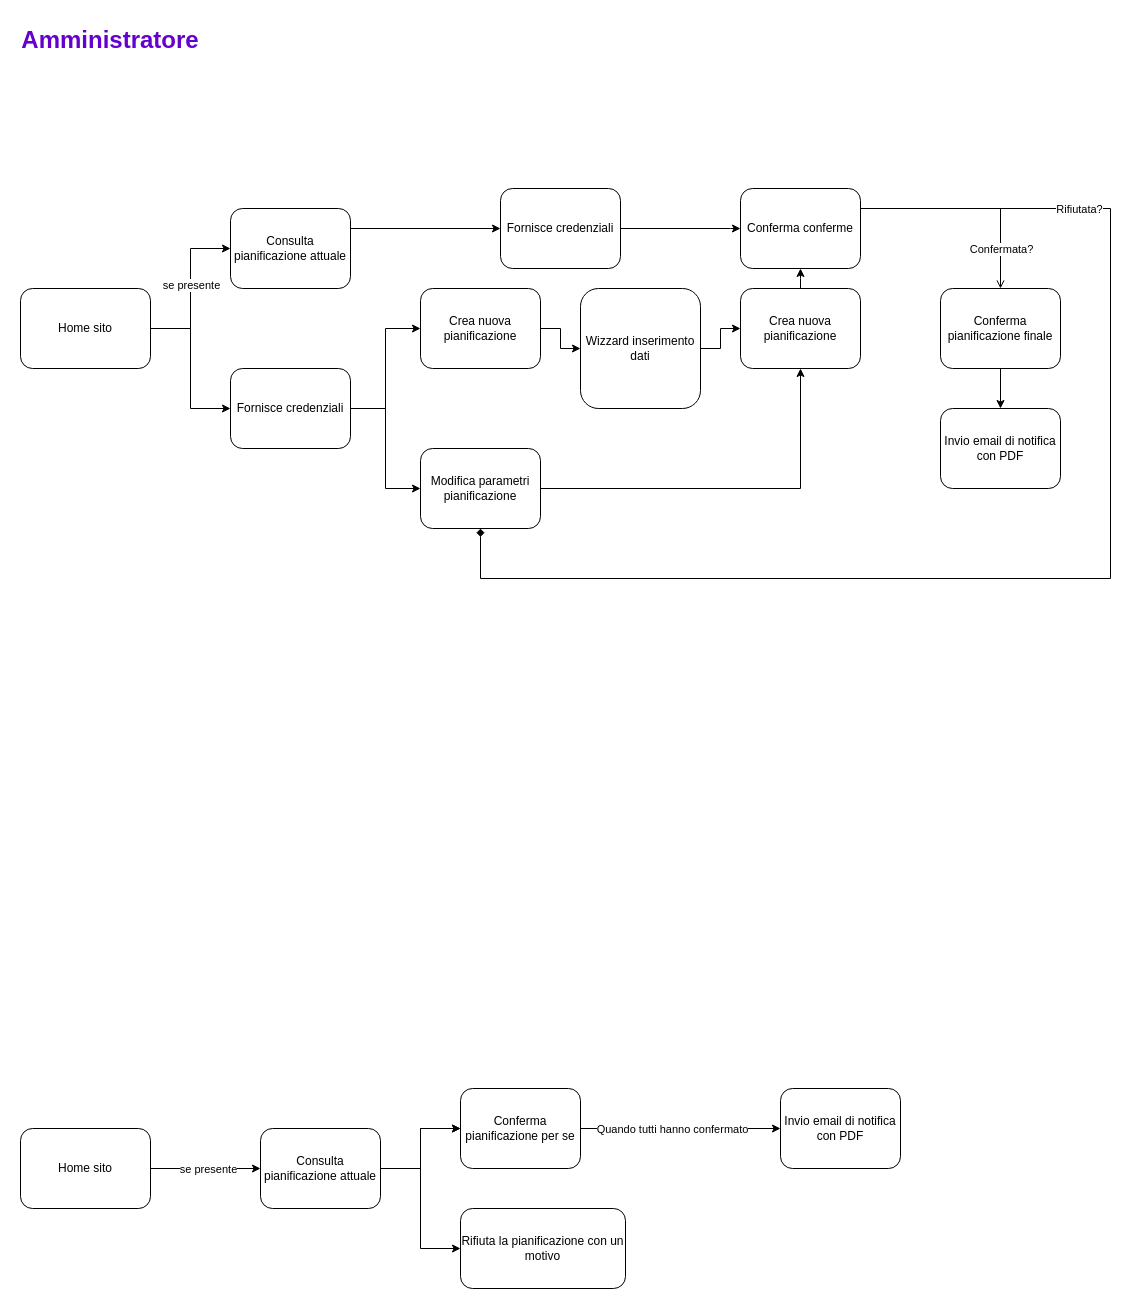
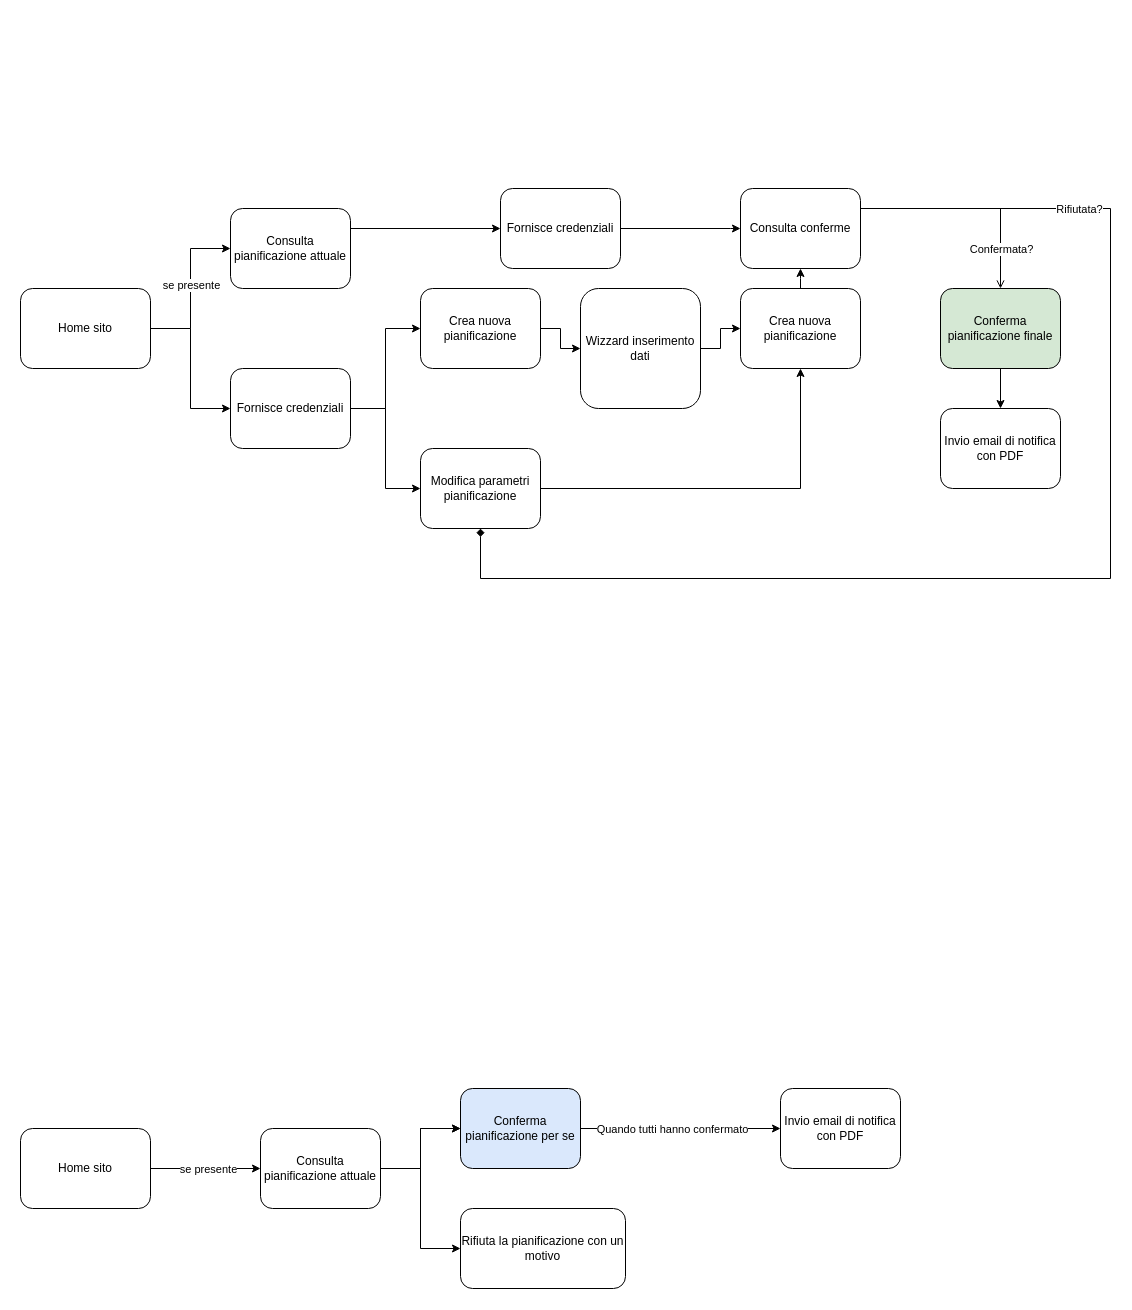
(111, 41) -> none
(801, 229) -> (801, 229)
(1001, 329) -> (1001, 329)
(521, 1129) -> (521, 1129)
